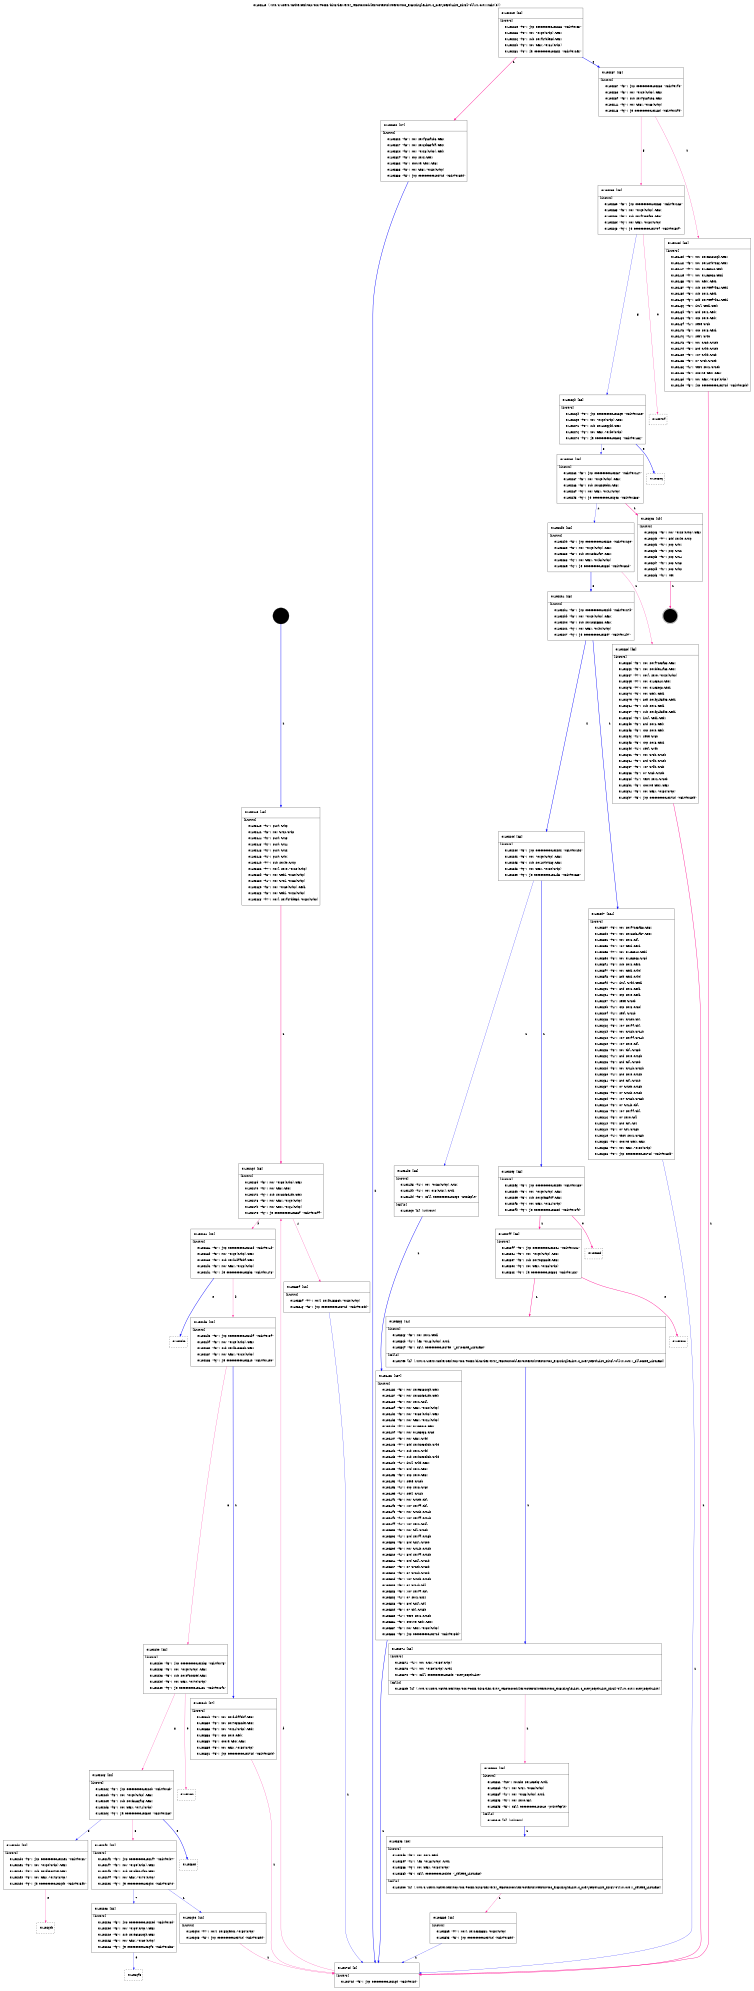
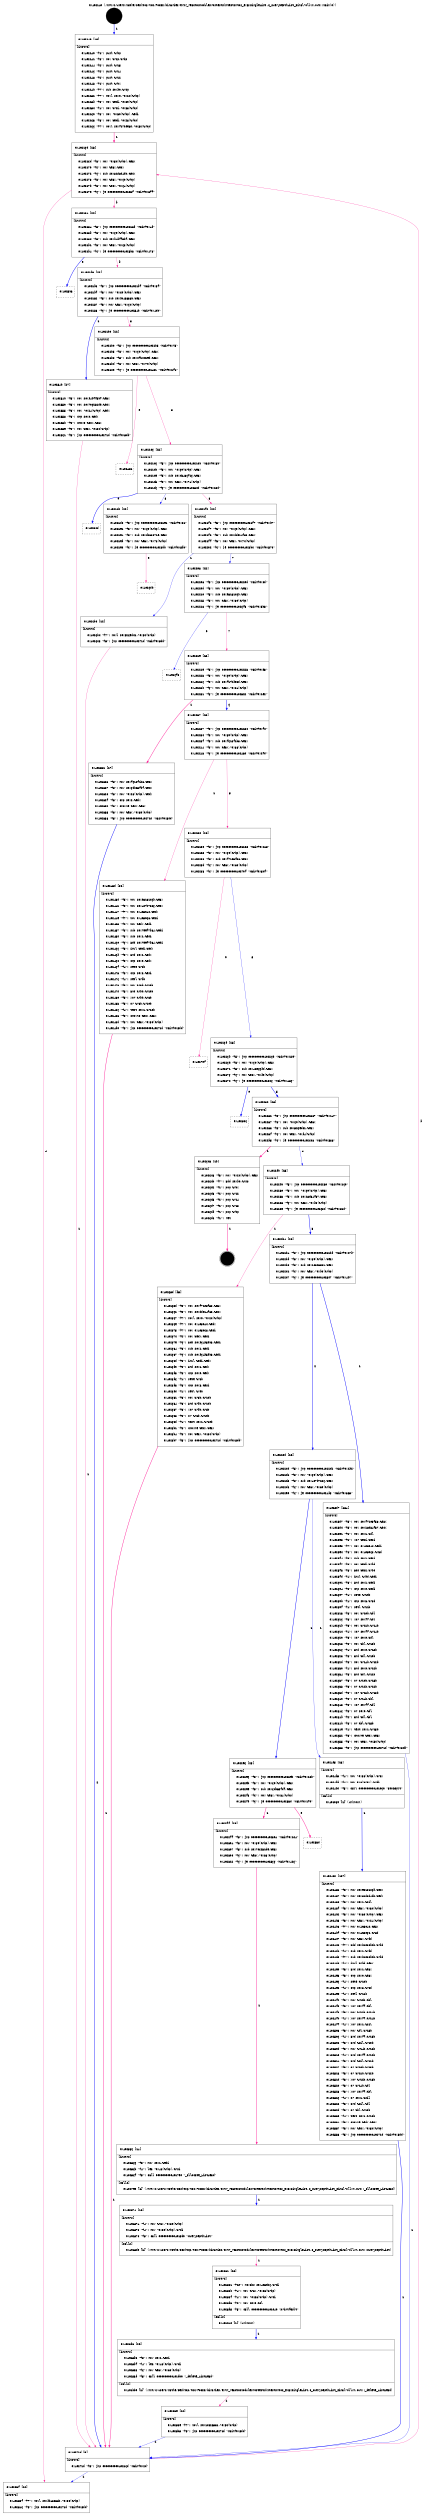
(601, 448) -> (274, 1091)
none -> (227, 631)
(678, 1342) -> none
(345, 1639) -> (80, 2476)
